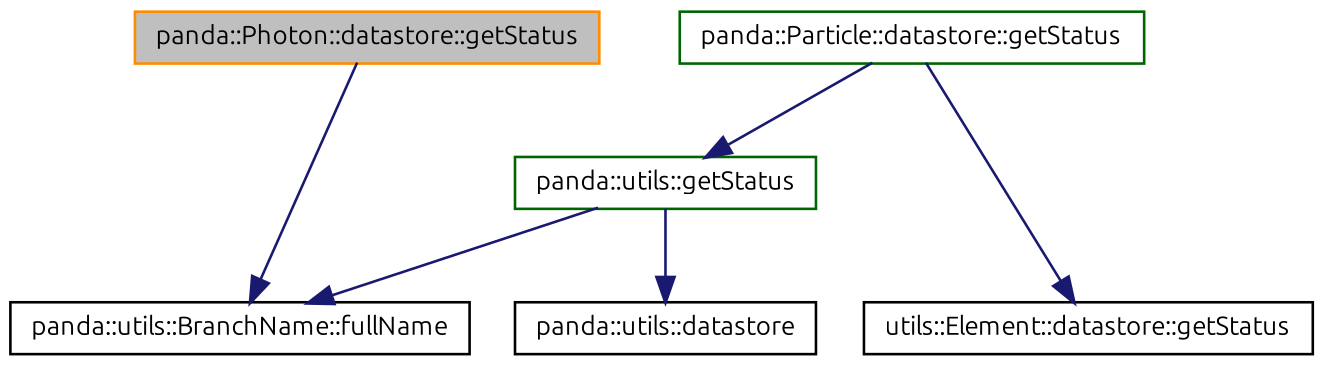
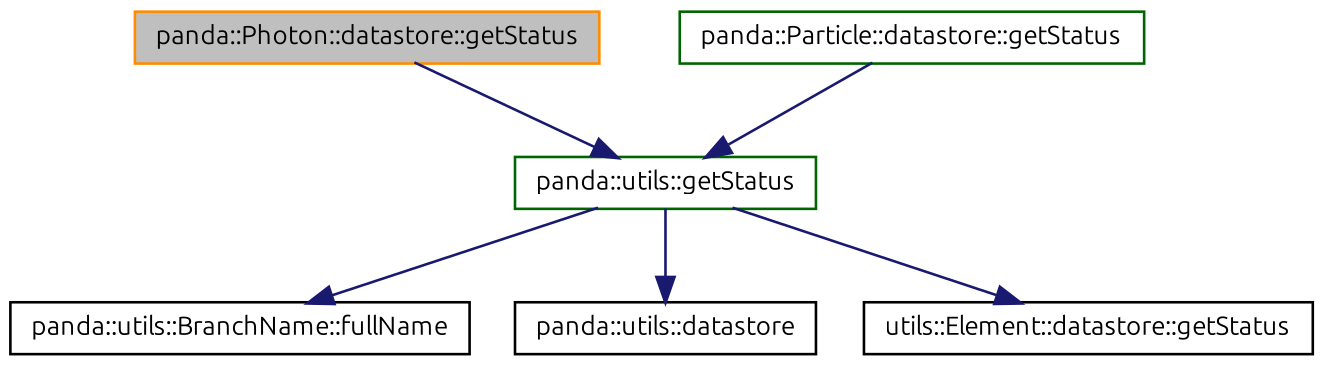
(309, 171) -> (504, 105)
(993, 172) -> (864, 251)
